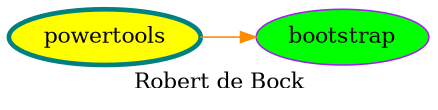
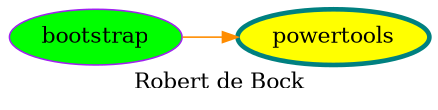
(220, 37) -> (203, 37)
